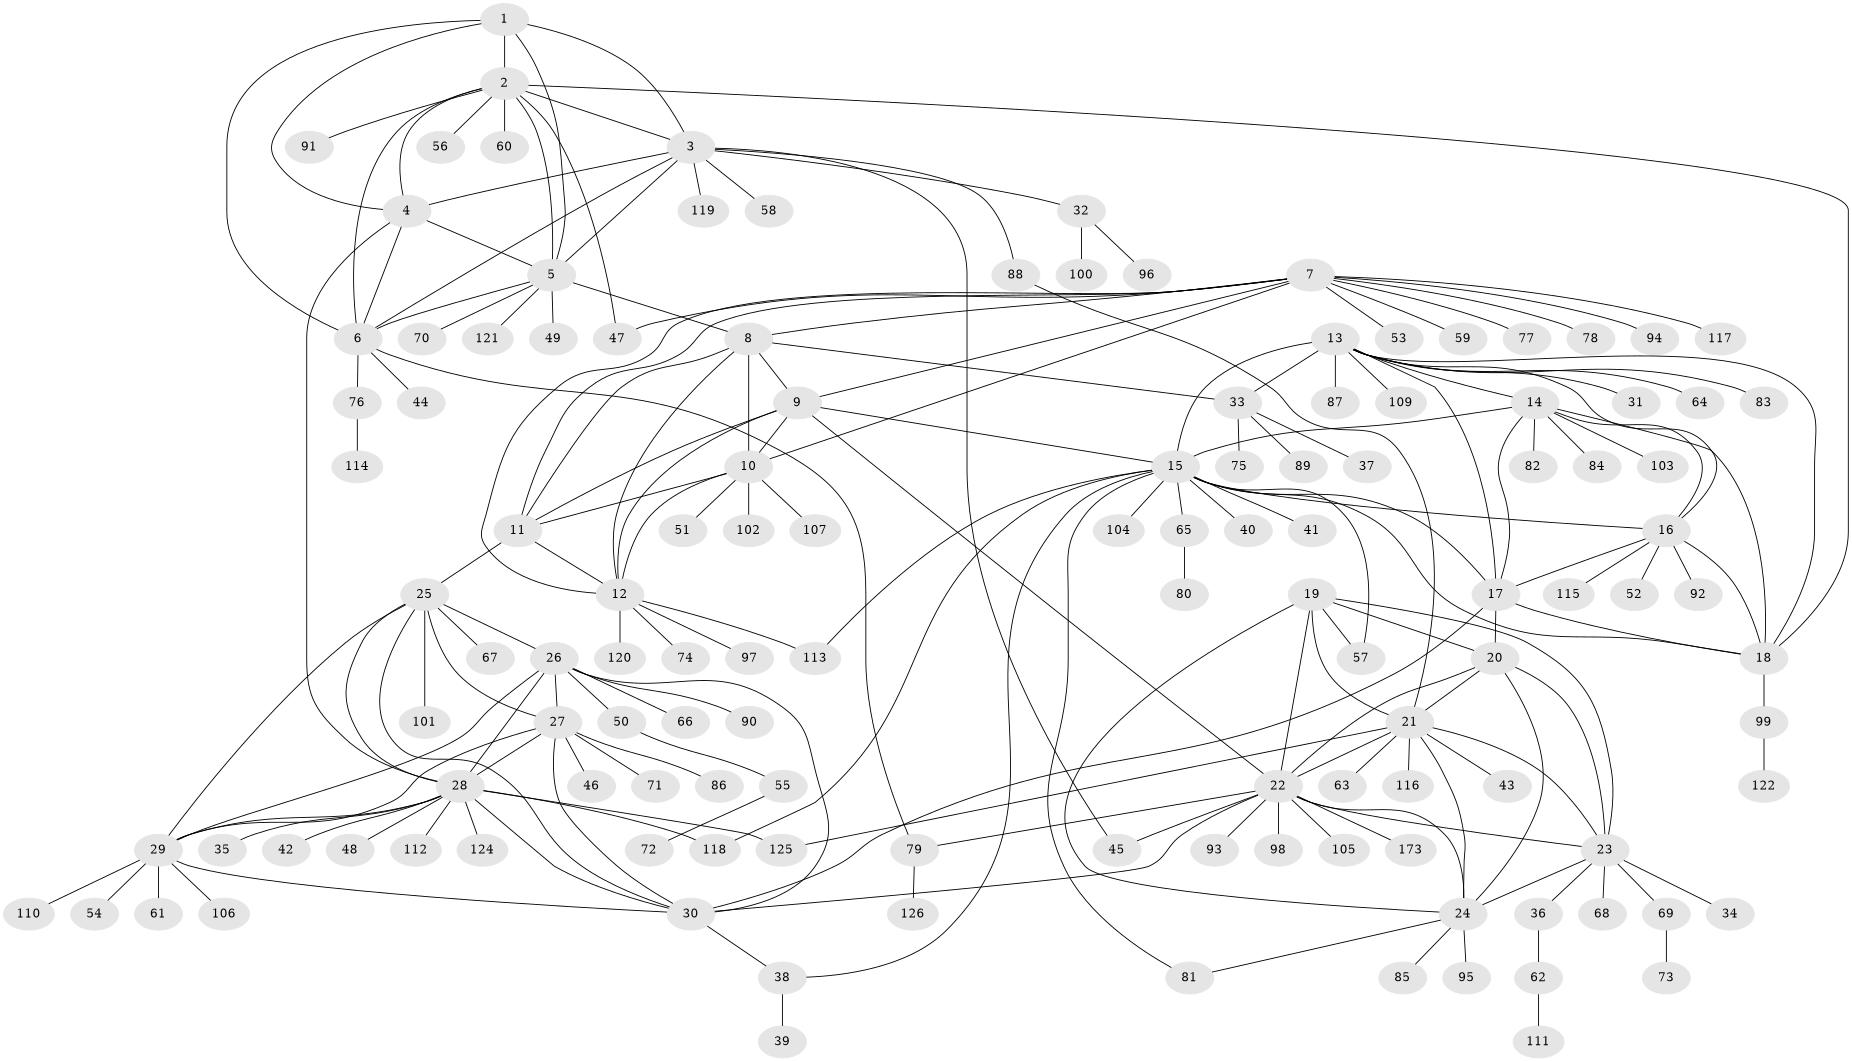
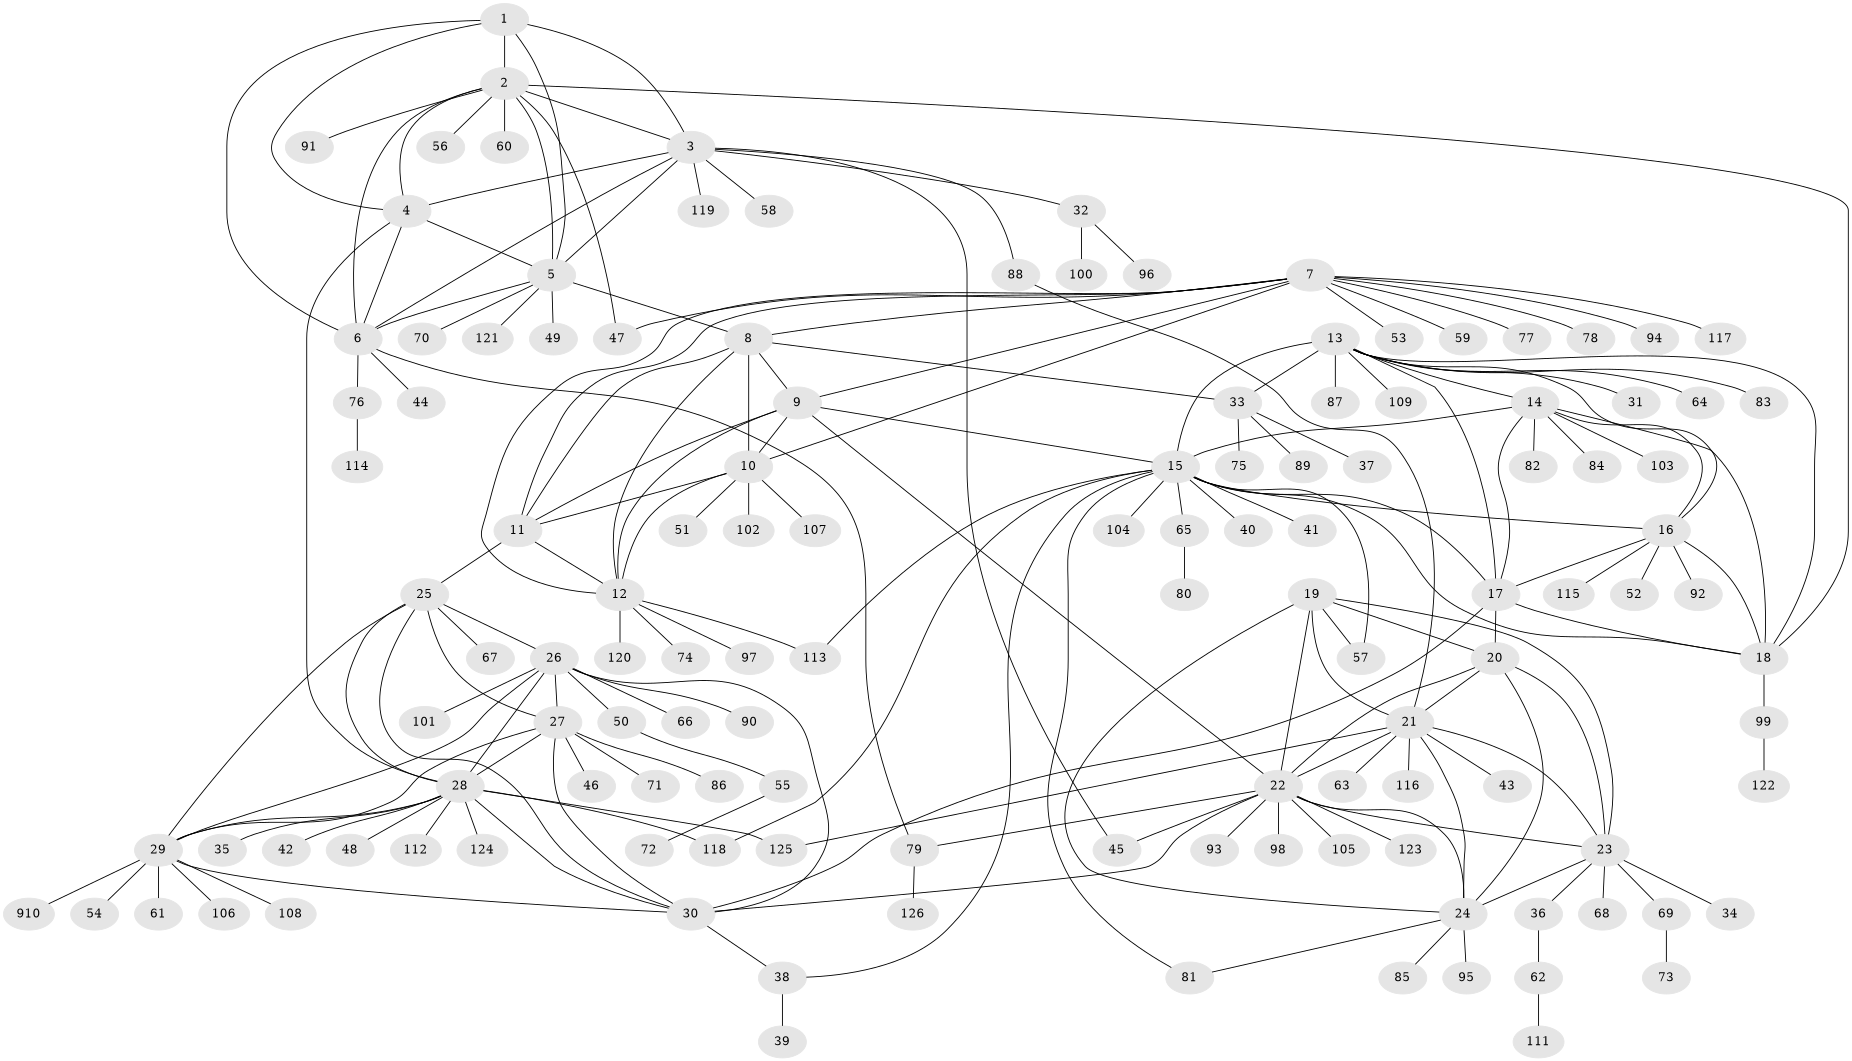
(425, 658) -> (490, 690)
(1411, 850) -> (1411, 850)
(29, 914) -> (29, 914)
none -> (291, 914)
